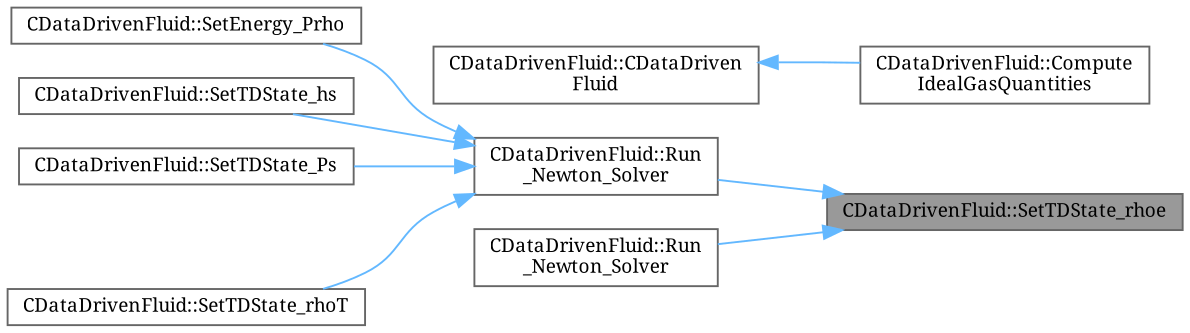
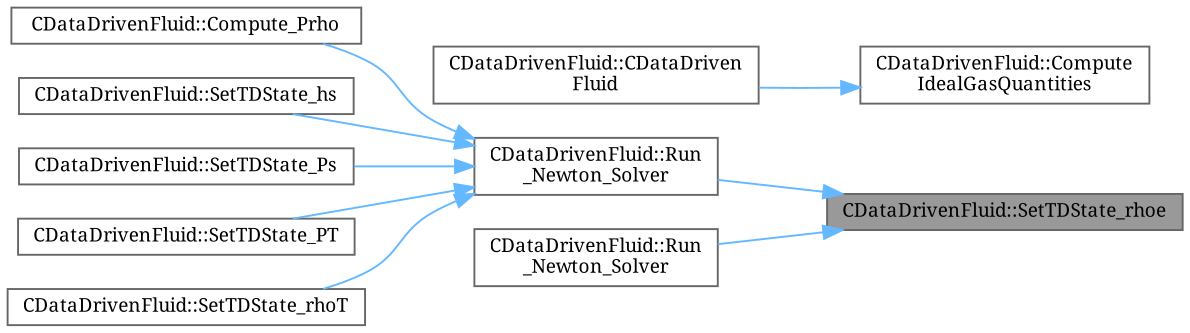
(186, 26) -> (186, 26)
(819, 62) -> (800, 88)
none -> (186, 237)
